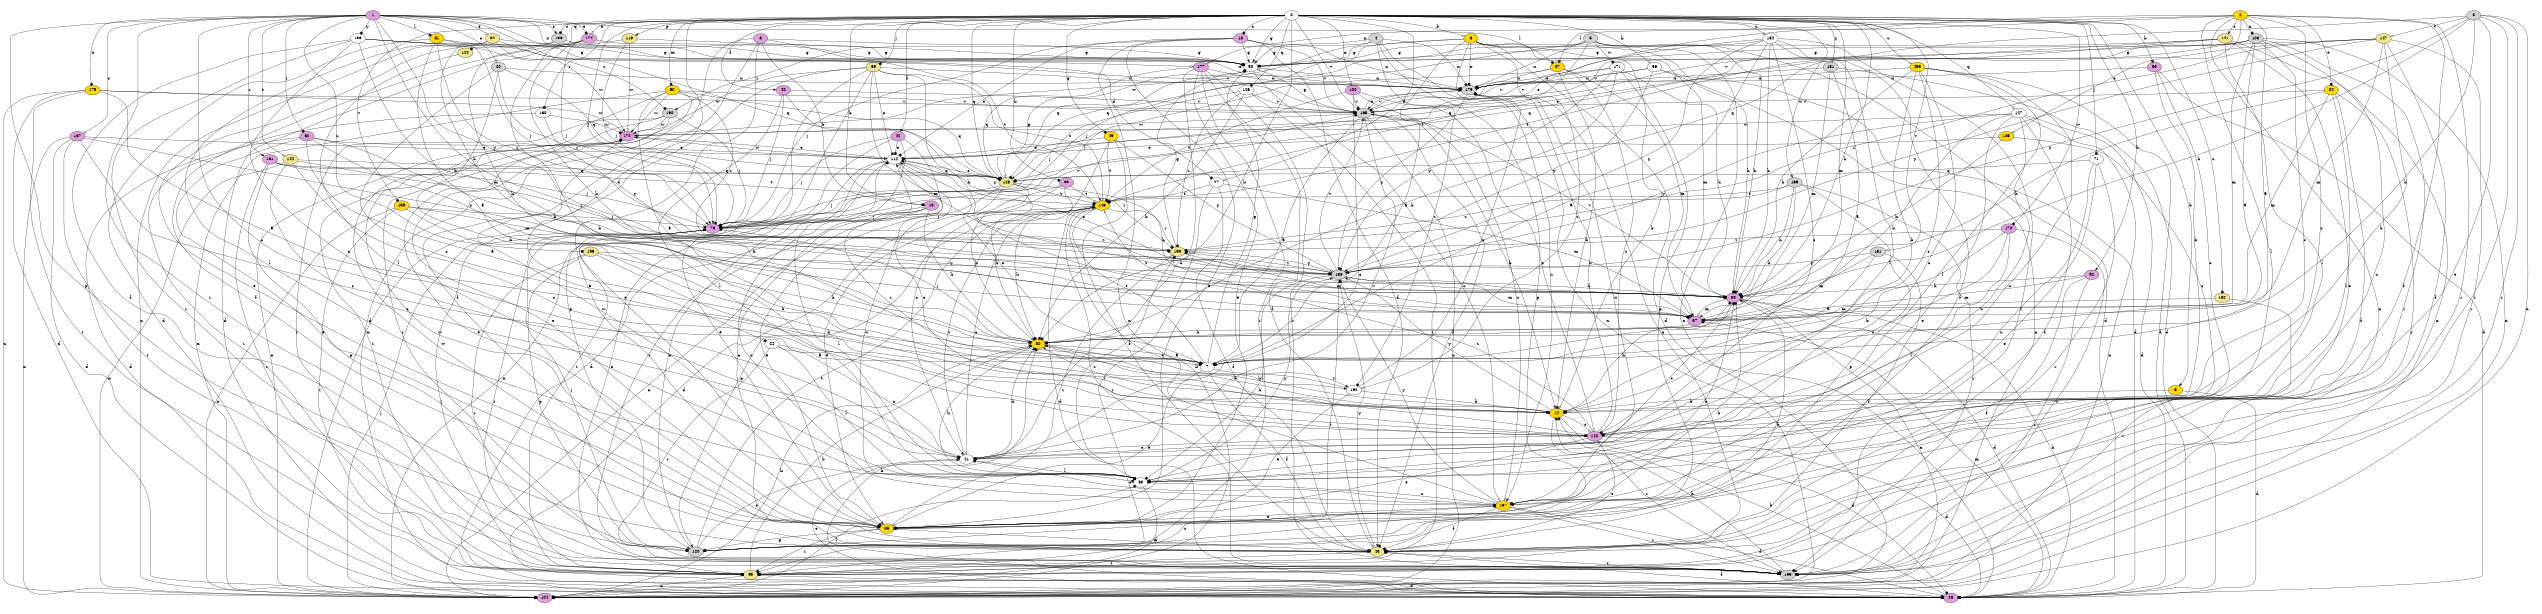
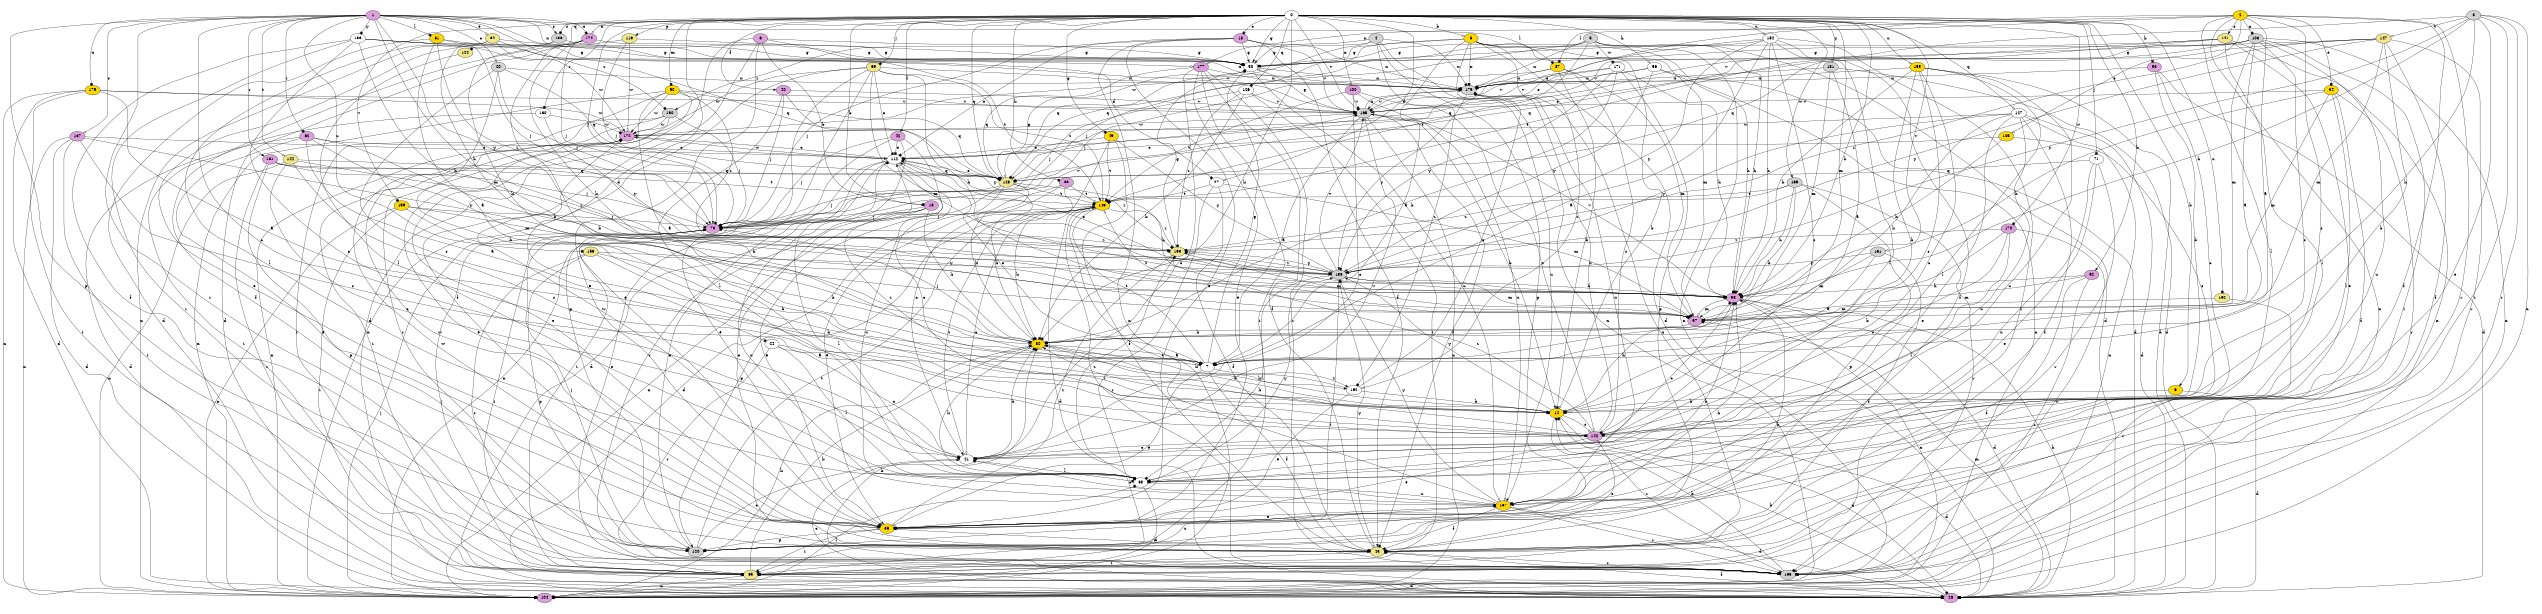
(1917, 67) -> (1917, 67)
